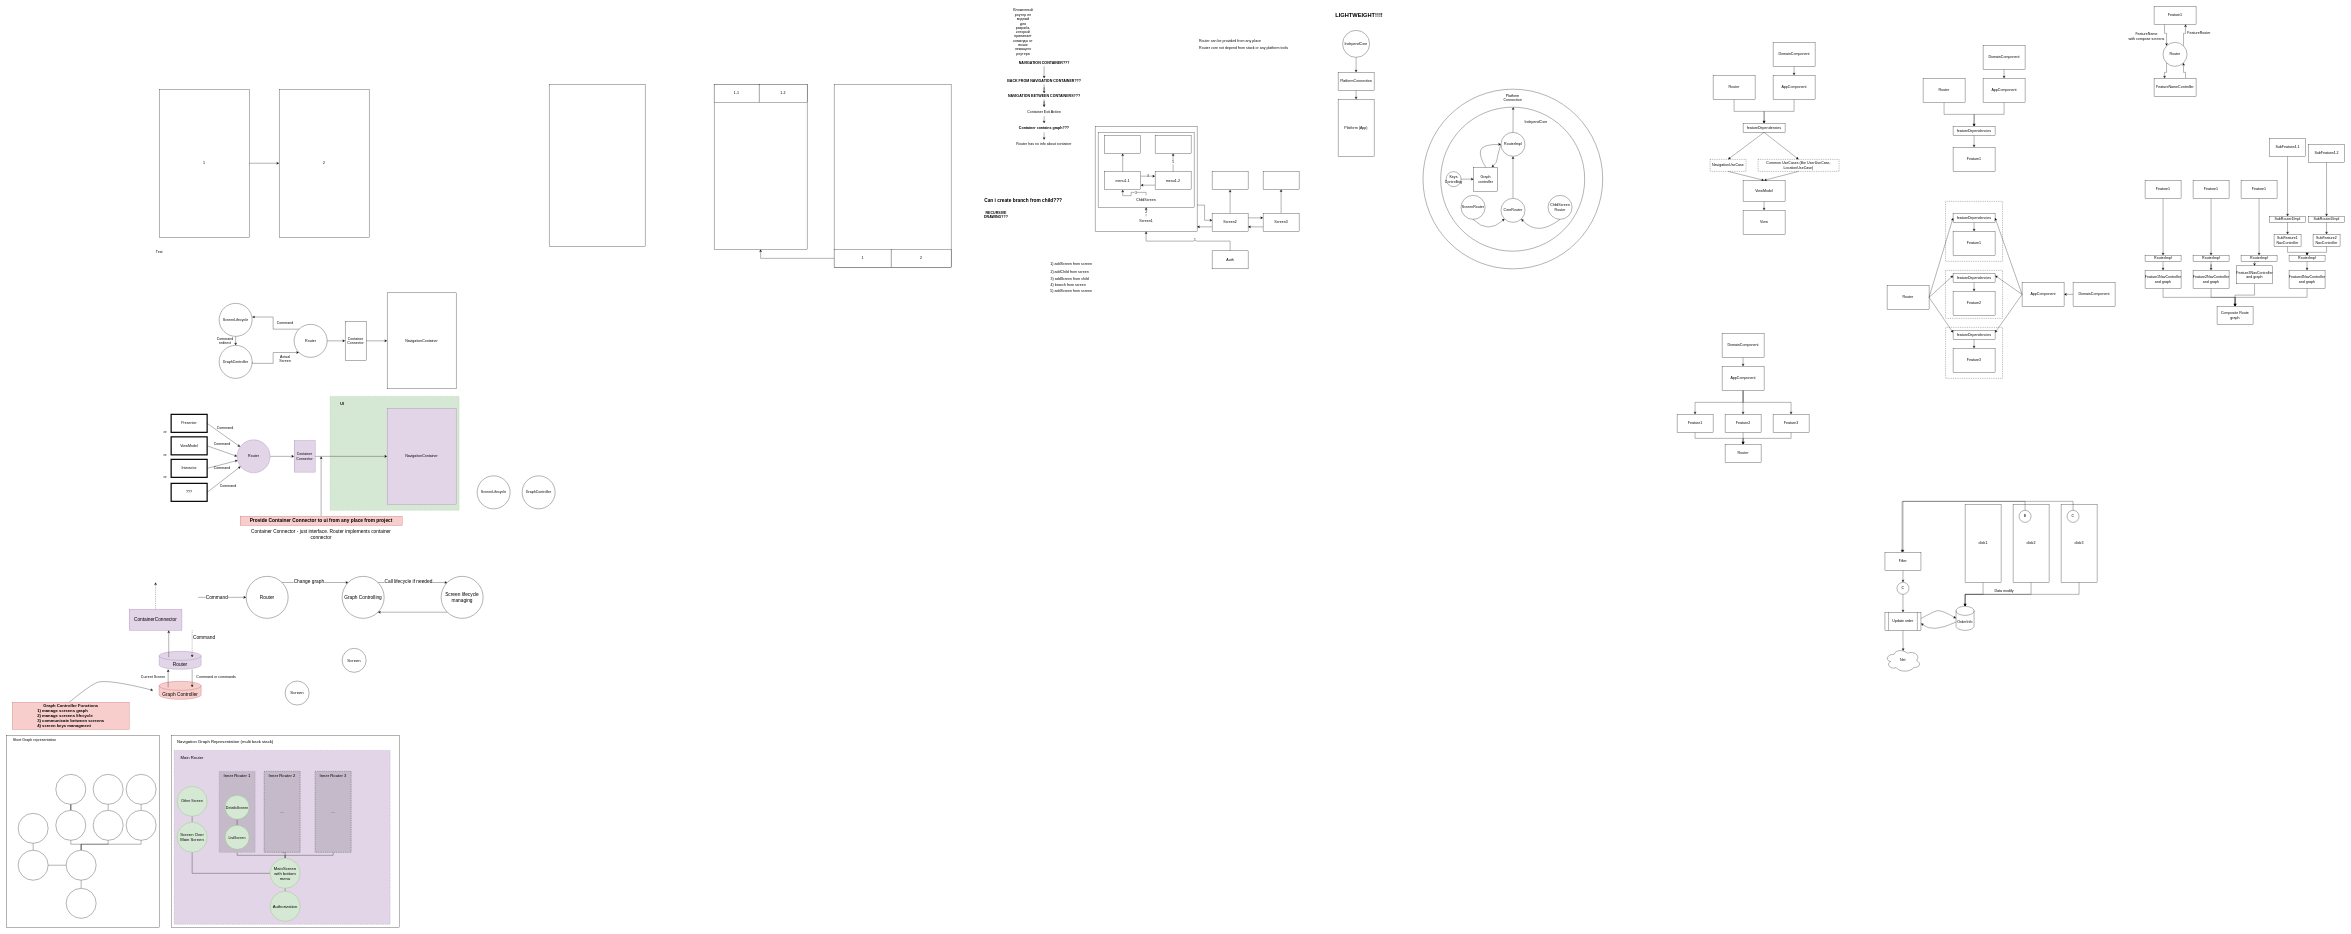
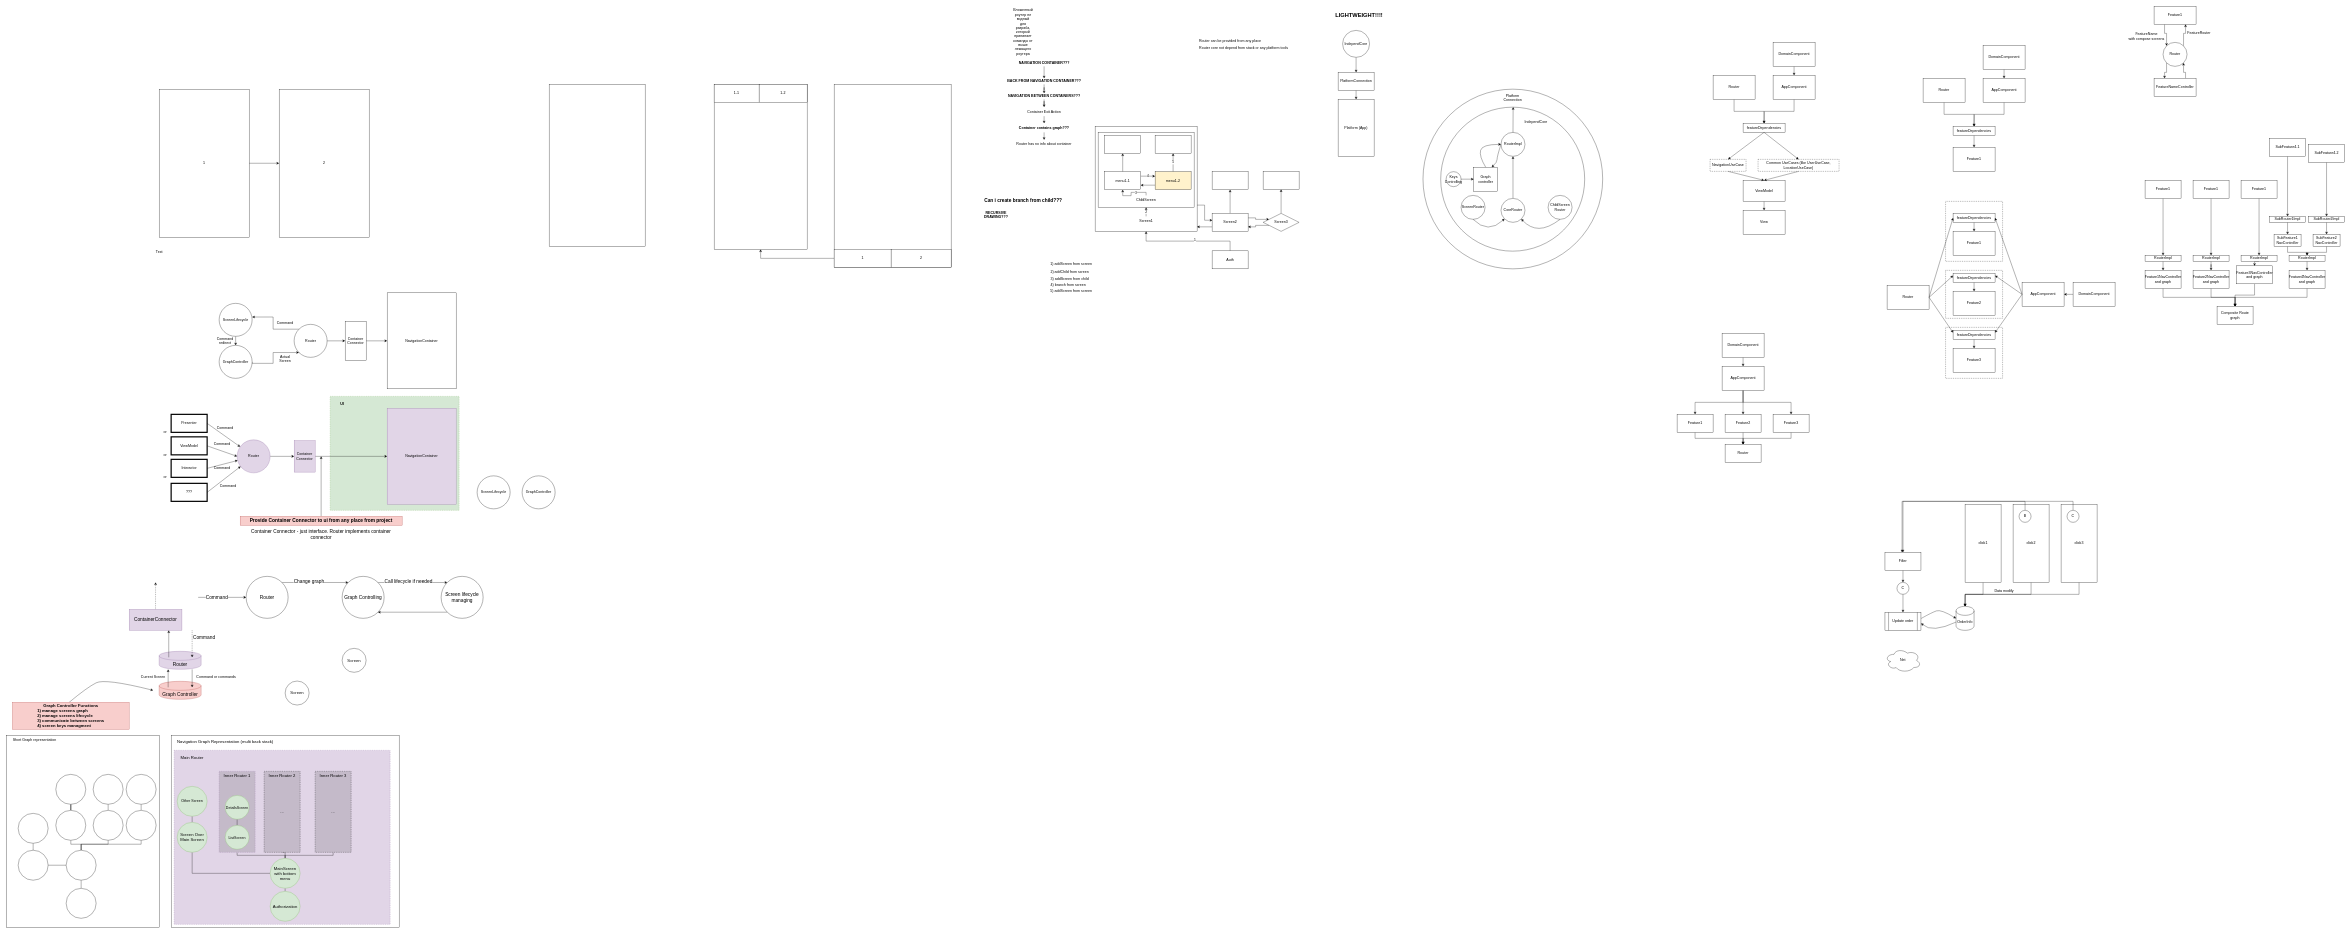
(1173, 180) -> (1173, 180)
(1281, 222) -> (1281, 222)
(1903, 647) -> none
